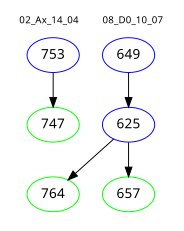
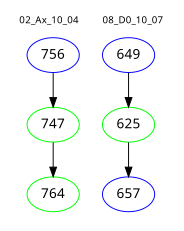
(49, 21) -> (49, 21)
(53, 55) -> (53, 55)
(129, 125) -> (129, 125)
(101, 150) -> (53, 155)
(129, 194) -> (129, 194)
